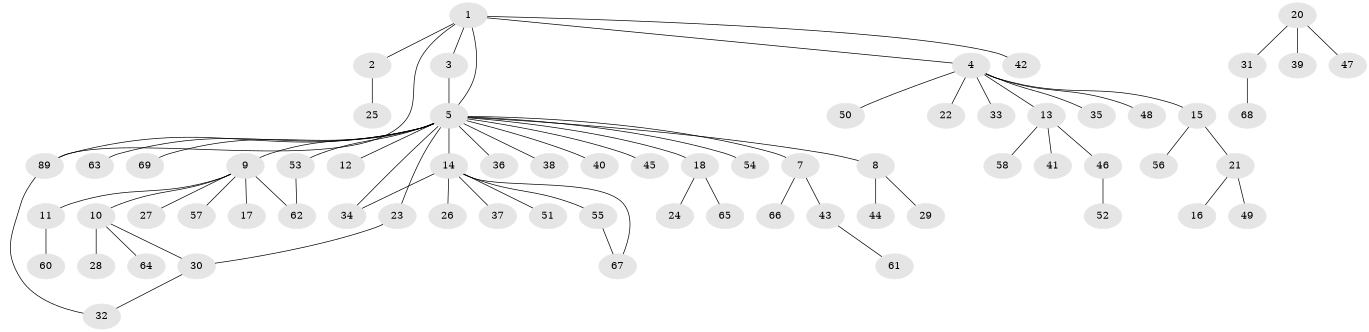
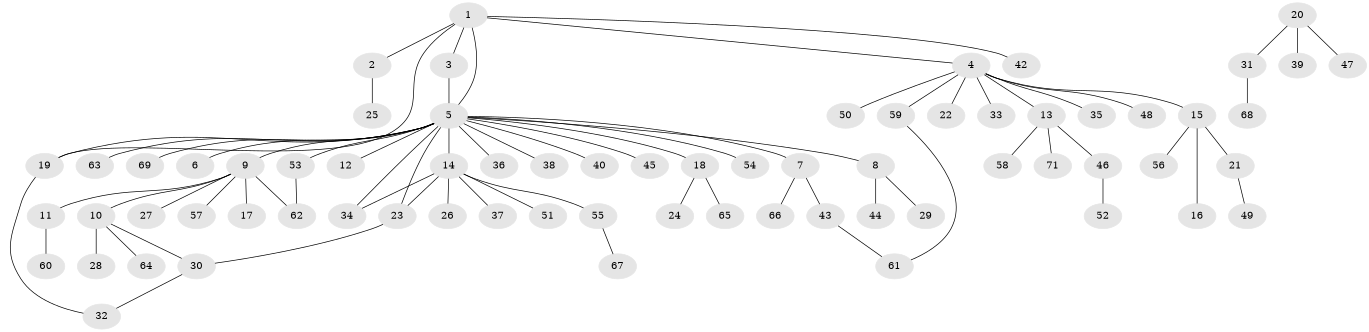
none -> (896, 116)
(45, 166) -> (45, 166)
none -> (195, 166)
(1053, 166) -> (1053, 166)
(571, 187) -> (423, 191)
(1216, 191) -> (1197, 166)
